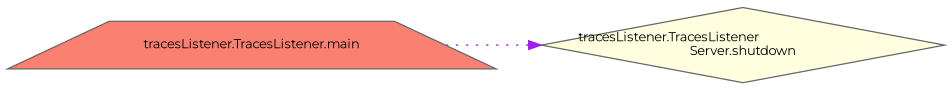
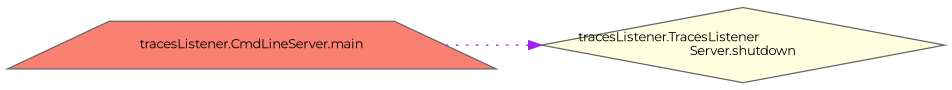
(252, 45) -> (252, 45)
